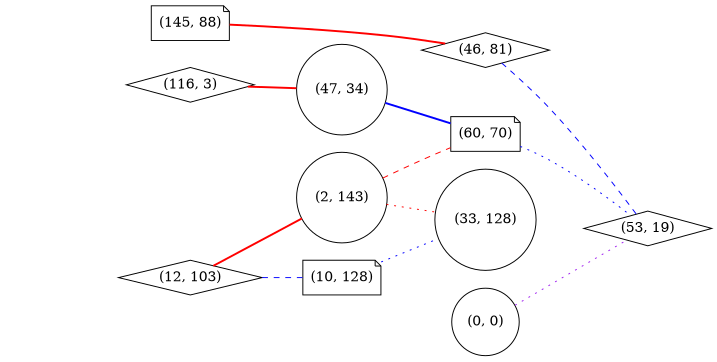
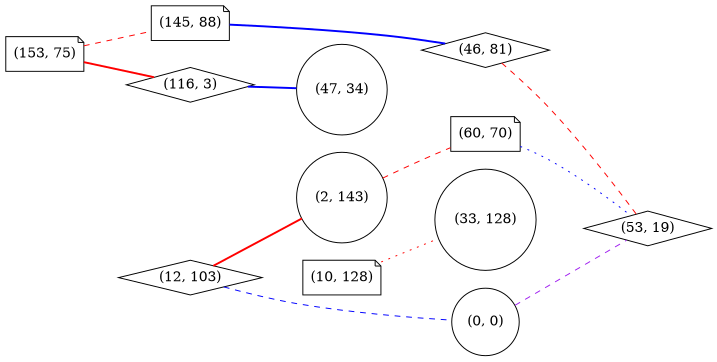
(338, 31) -> (338, 31)
none -> (45, 54)
(272, 87) -> (272, 87)
(418, 113) -> none
(573, 135) -> (573, 135)
(411, 208) -> none
(410, 250) -> (410, 250)
(571, 273) -> (571, 273)
(282, 278) -> (337, 310)
